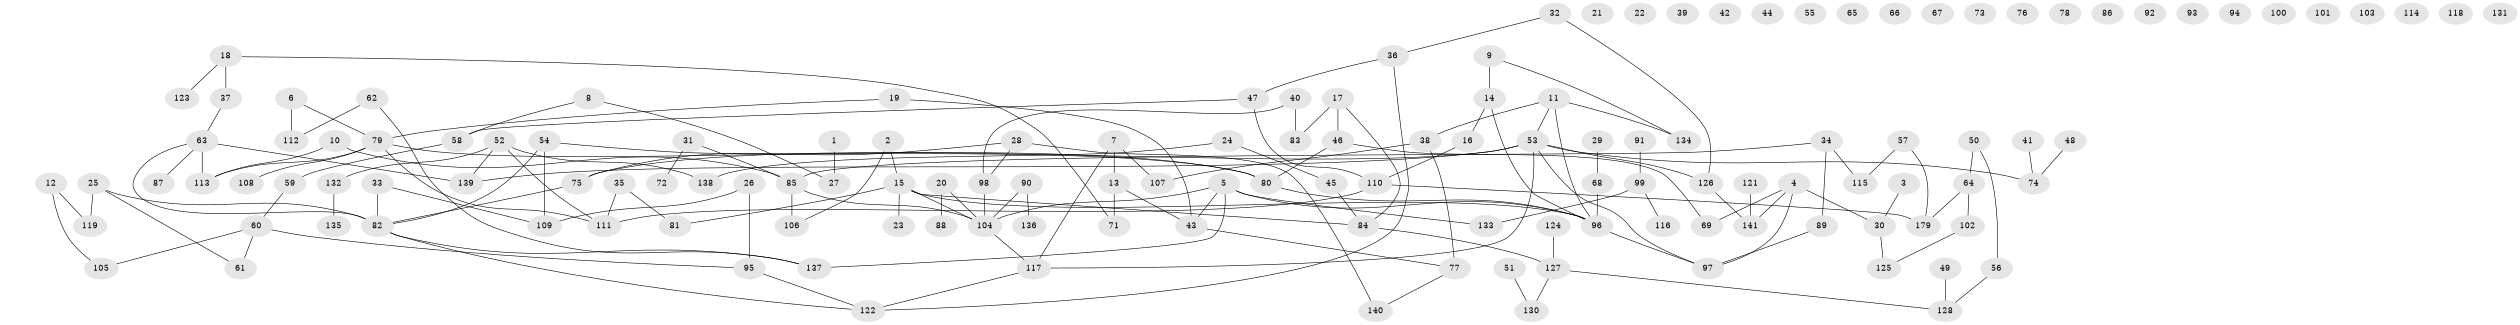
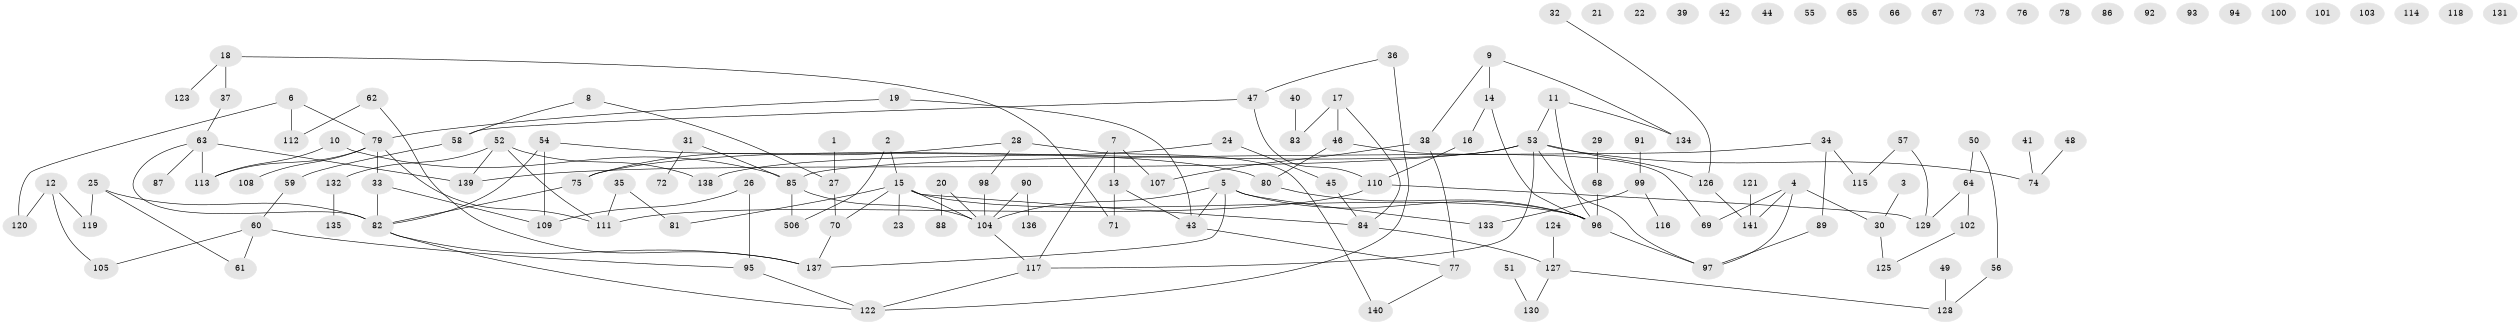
(1474, 35) -> none
(1115, 110) -> none
(1488, 117) -> (1457, 99)
(824, 154) -> (378, 162)
none -> (20, 226)
(792, 226) -> (792, 226)
none -> (836, 226)
(1923, 226) -> (1923, 226)
